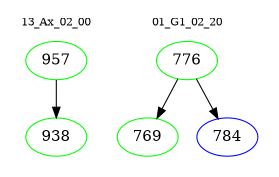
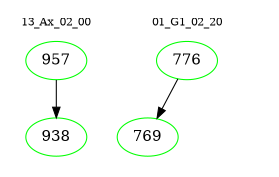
(227, 137) -> none
